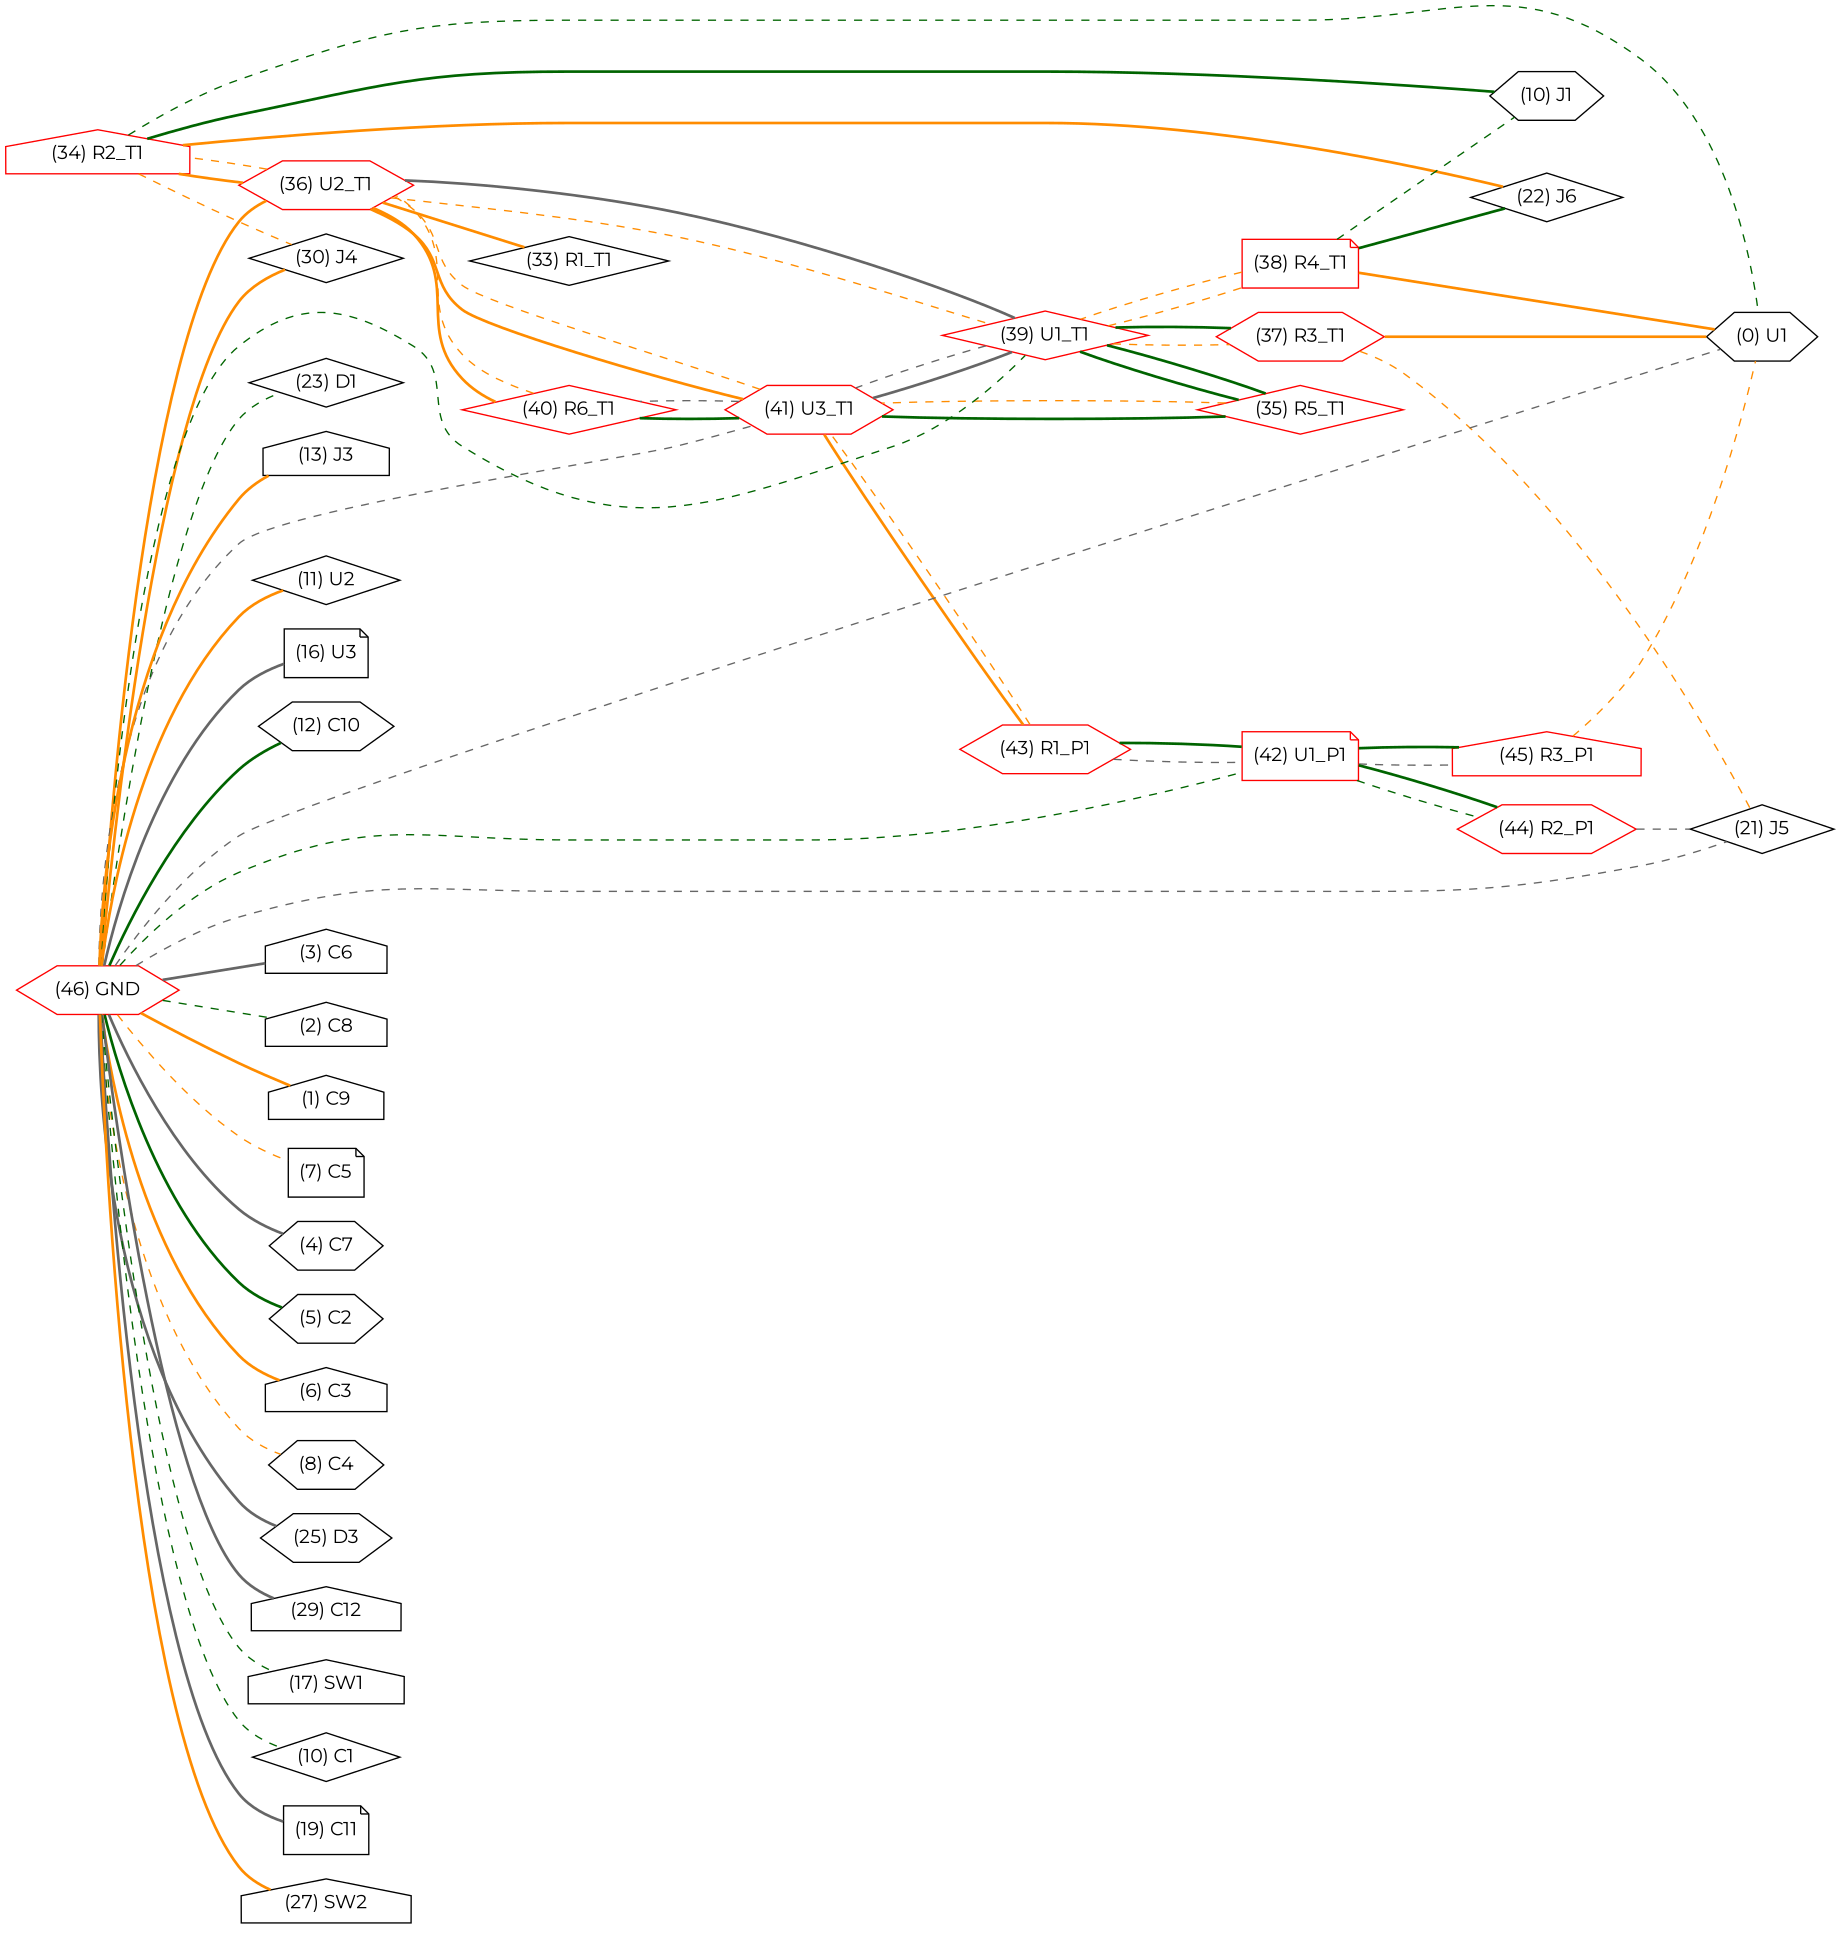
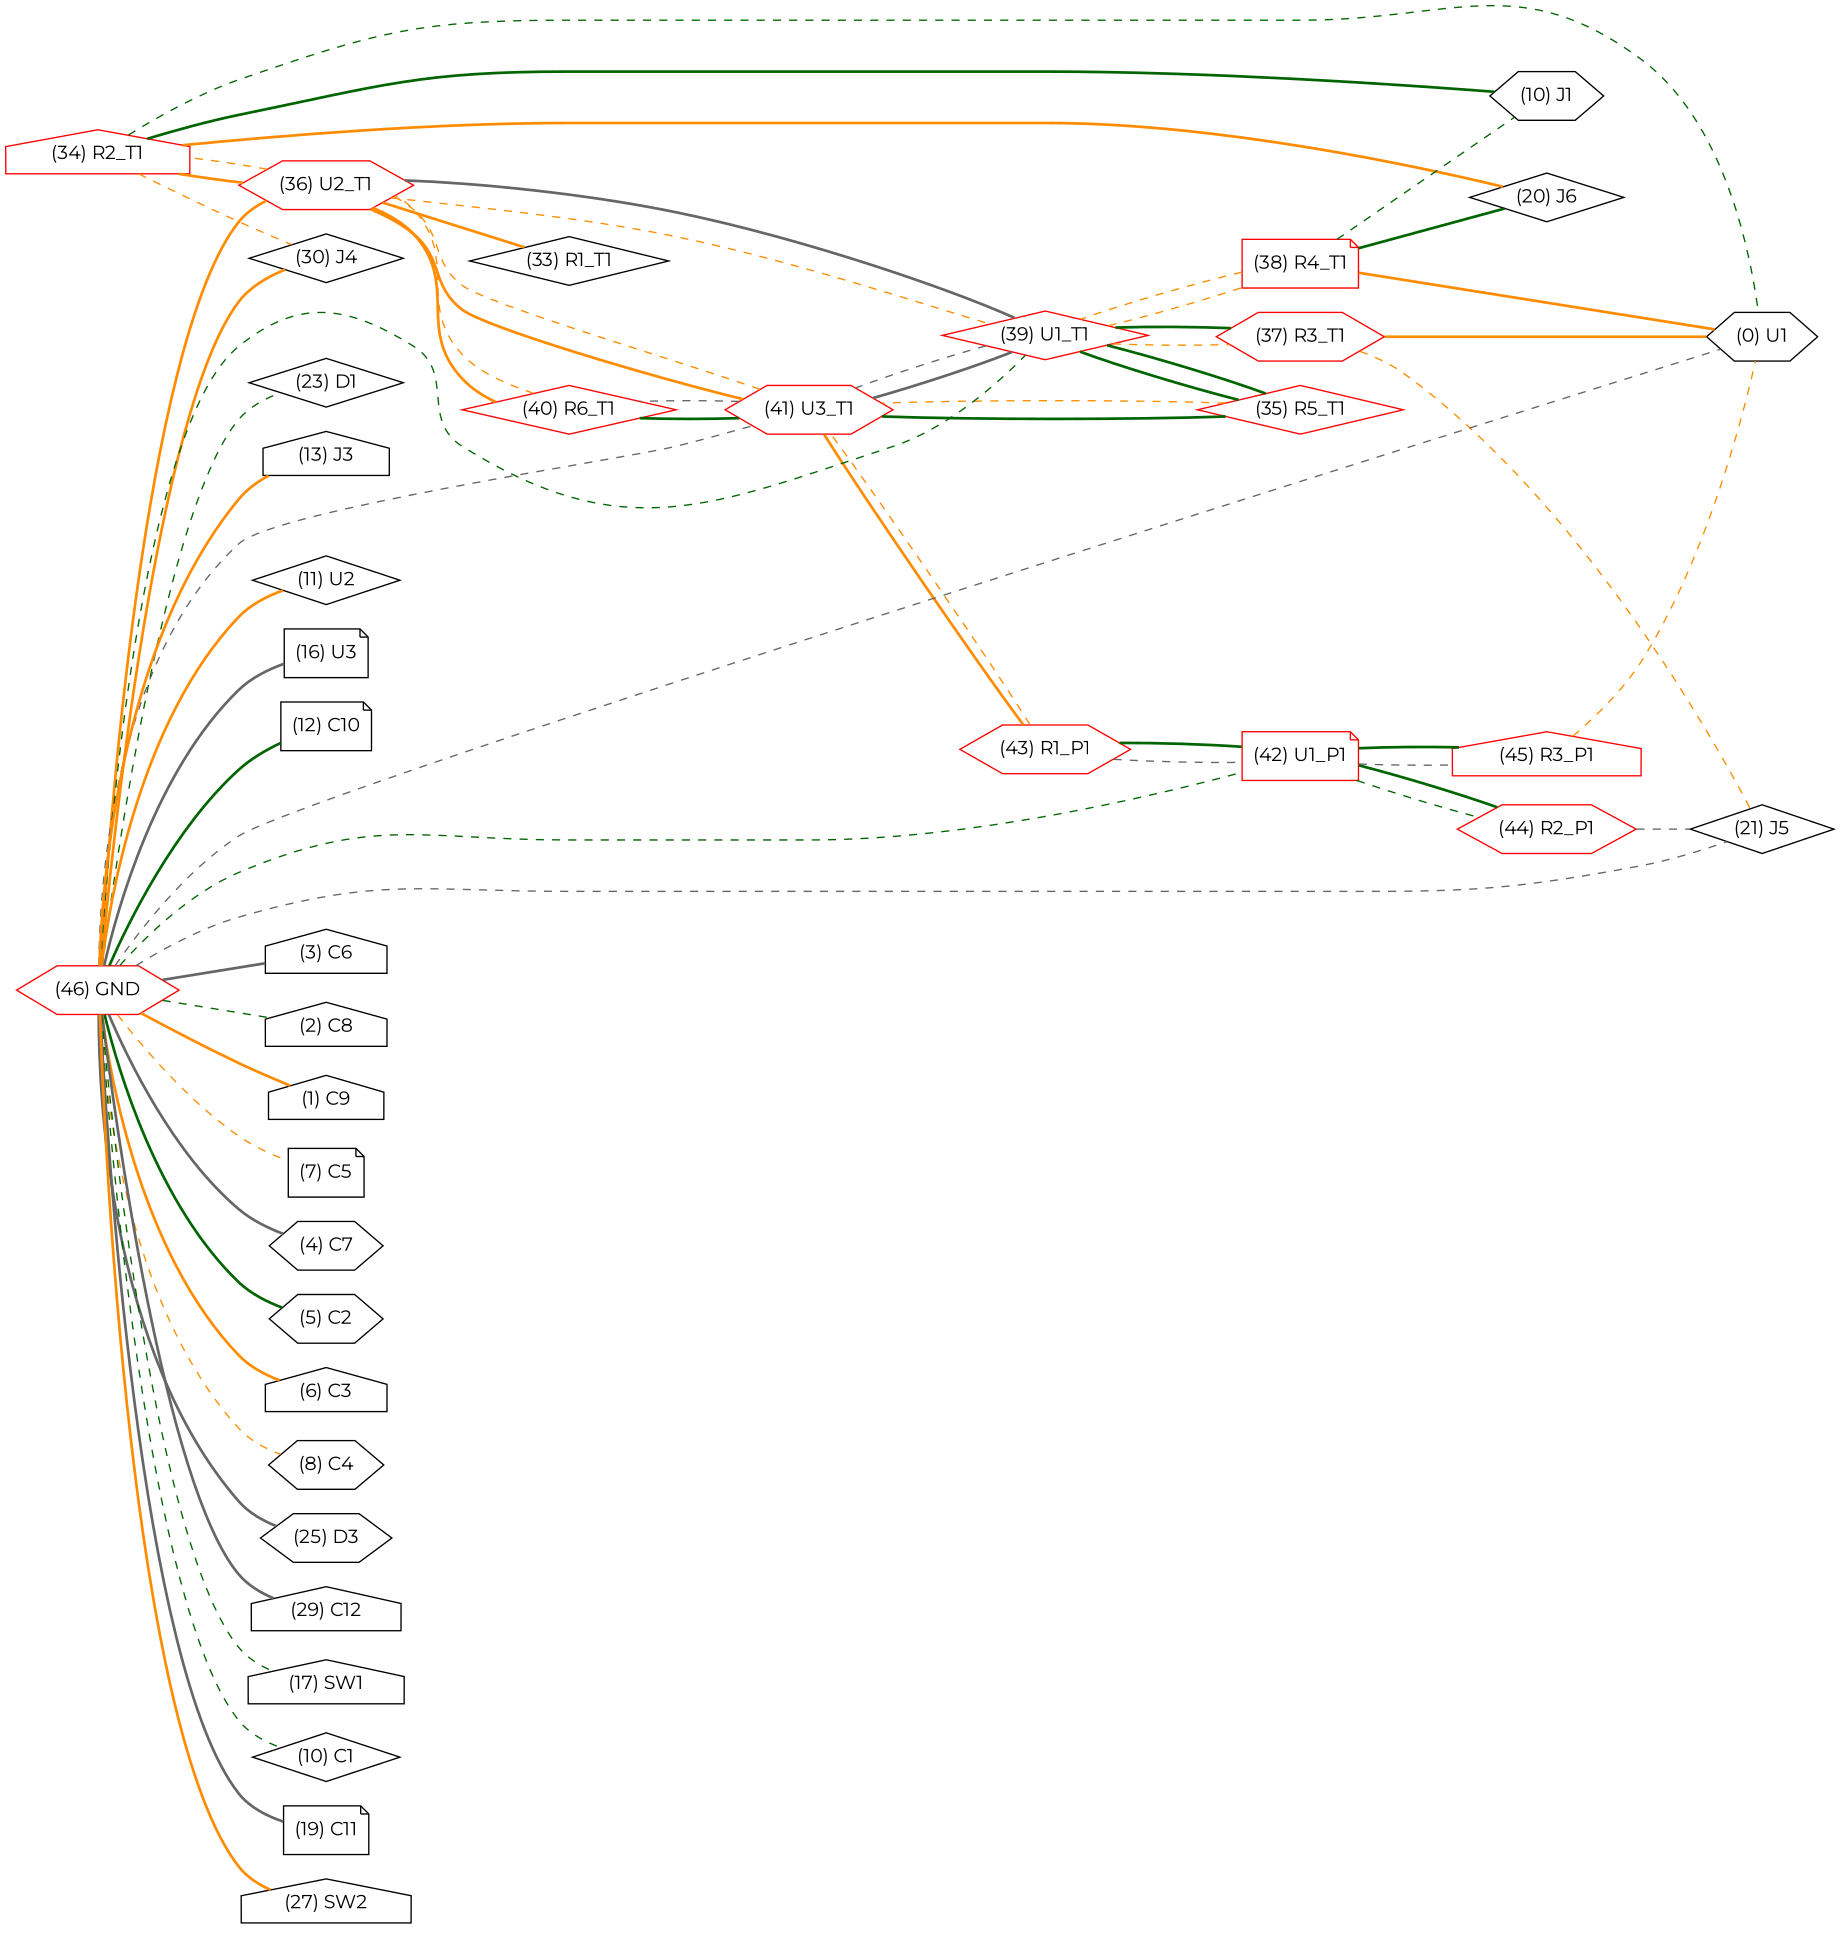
(1547, 197) -> (1547, 197)
(326, 726) -> (326, 726)
